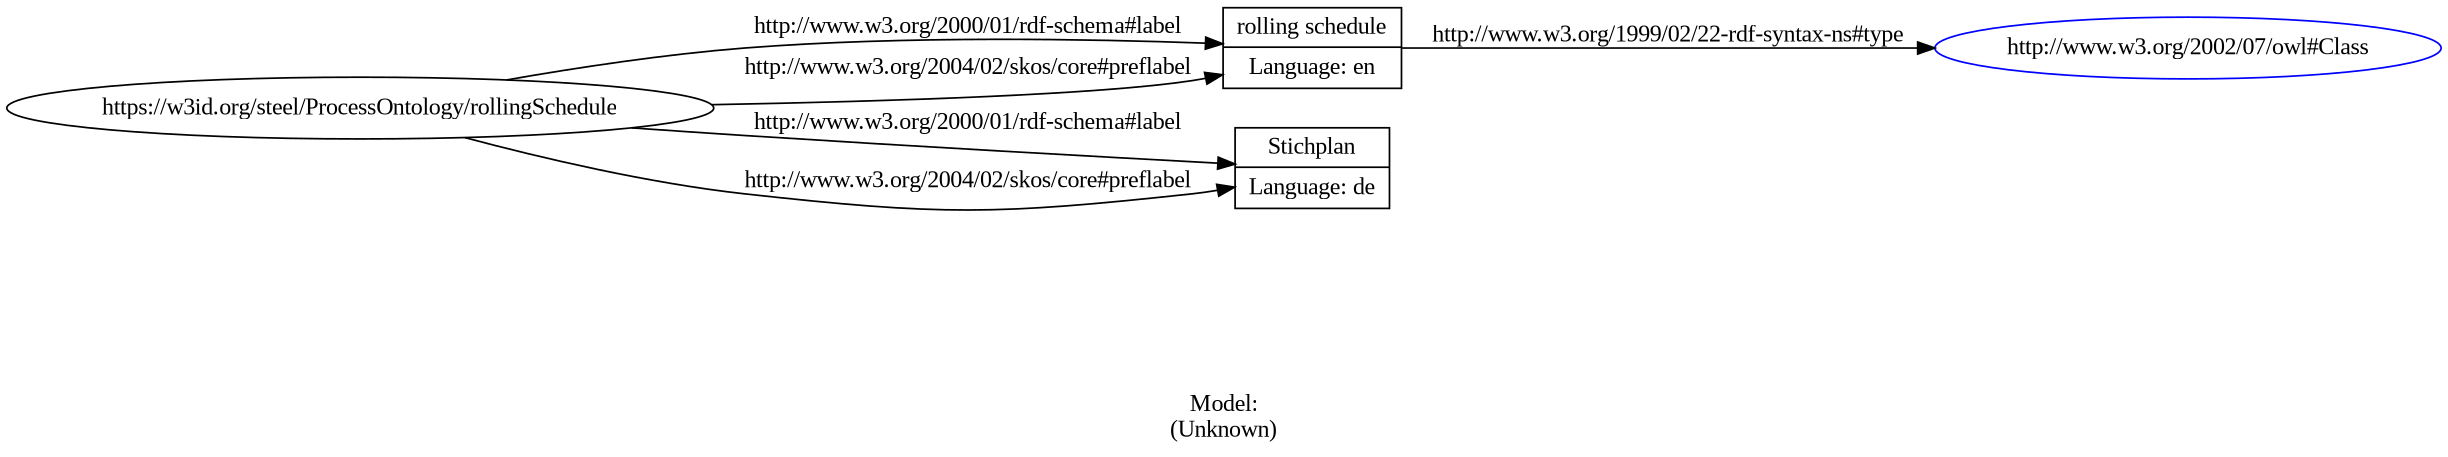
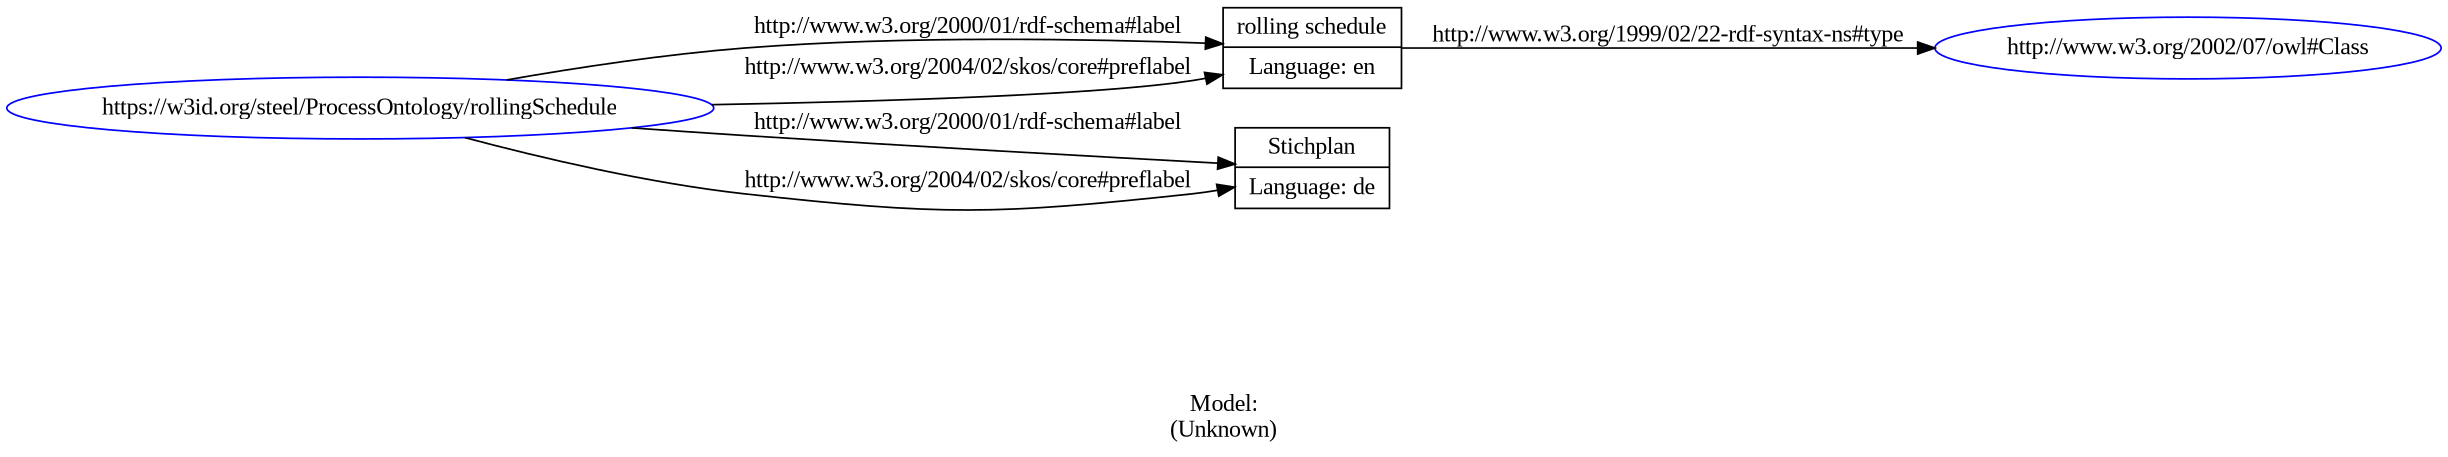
(360, 108) -> (360, 108)
